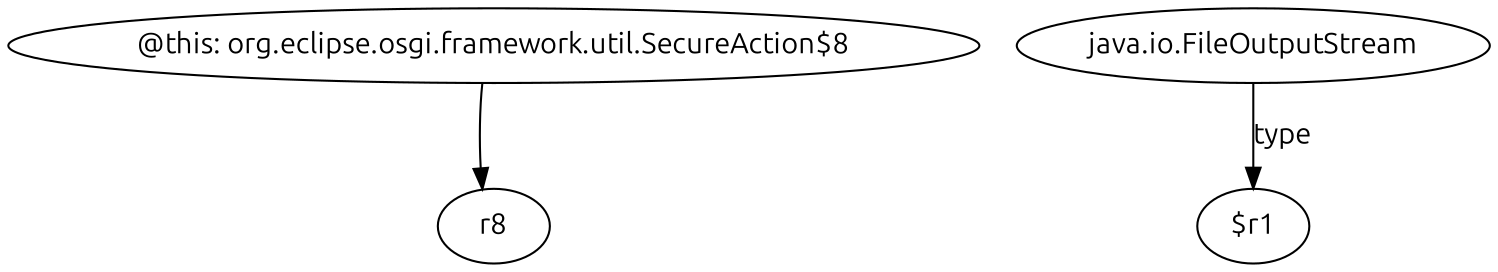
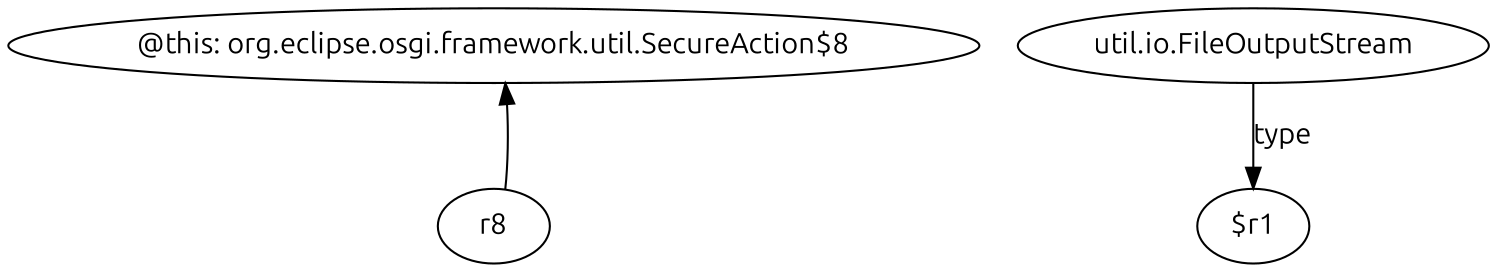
(1253, 46) -> (1253, 46)
(480, 126) -> (508, 147)
